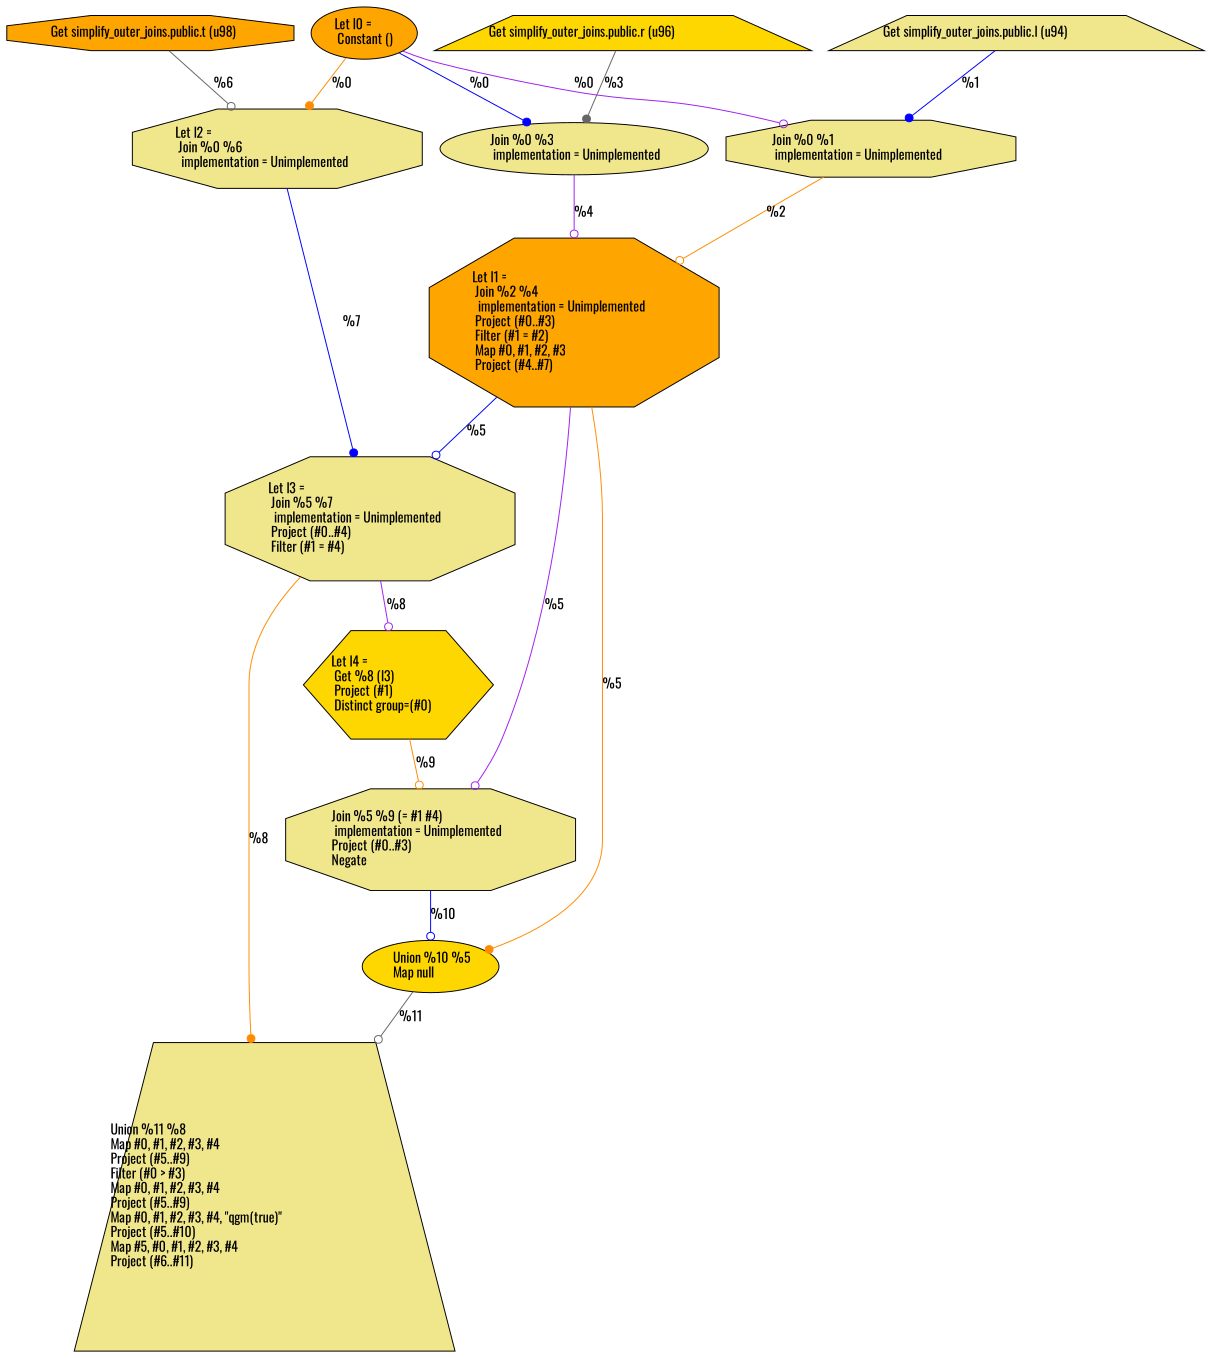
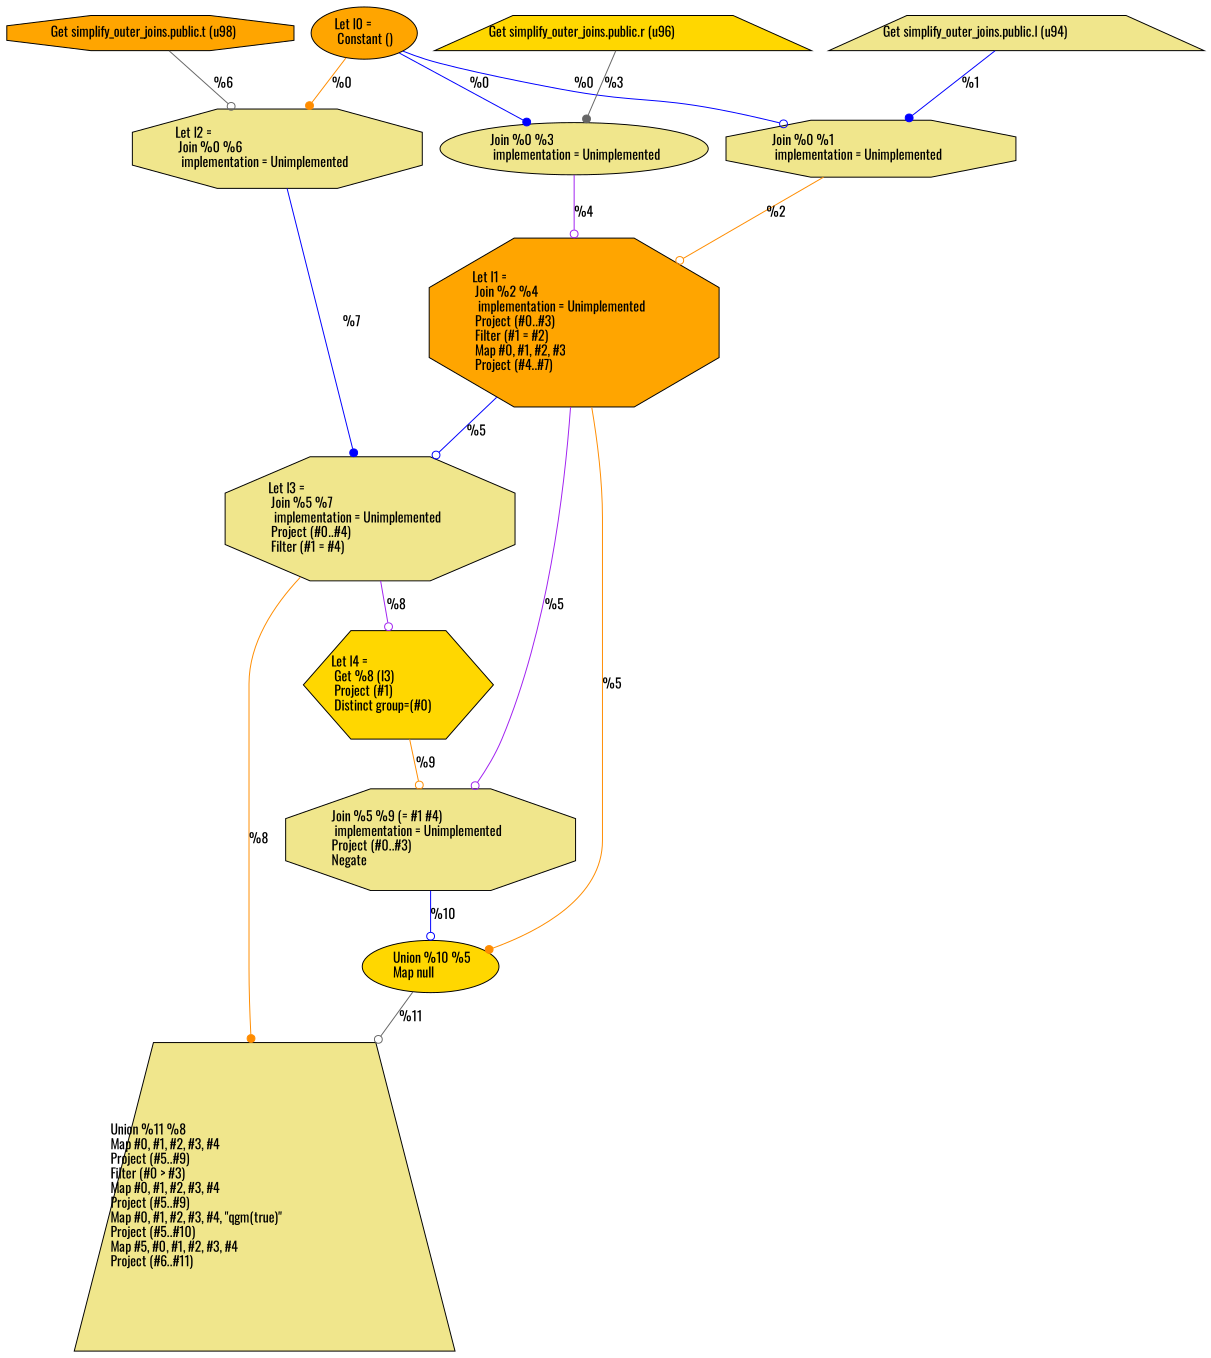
(590, 94) -> (590, 94)
